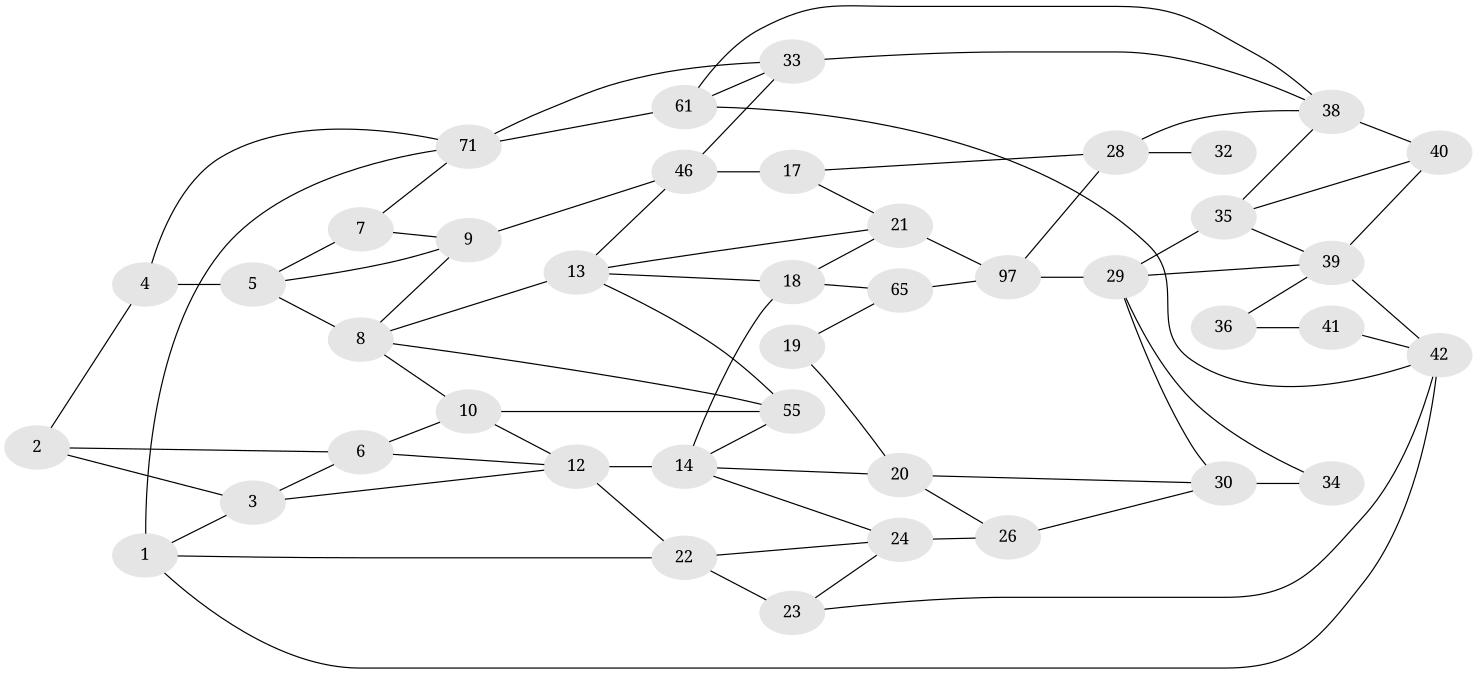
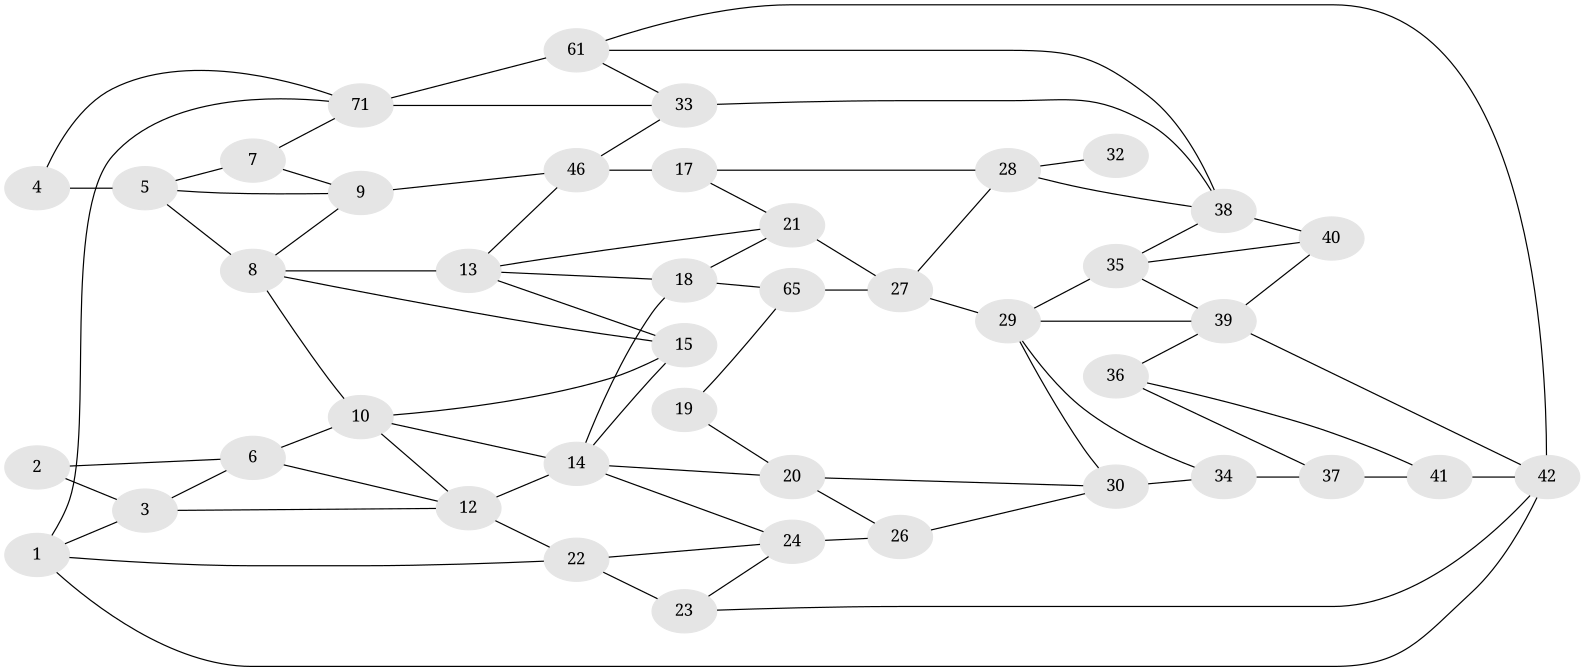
(1008, 277) -> (900, 290)
(91, 366) -> none
(792, 412) -> (684, 345)
none -> (469, 440)
none -> (1332, 477)
